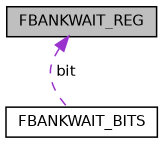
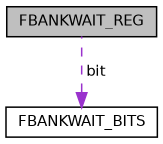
(51, 79) -> (82, 64)
